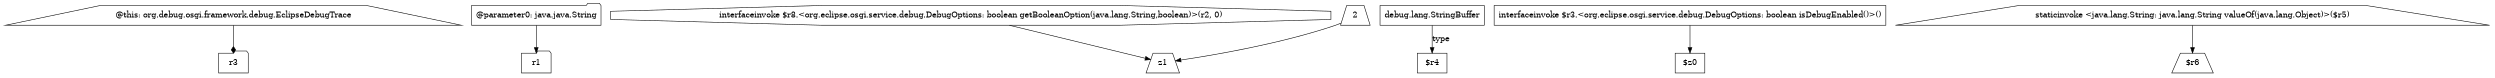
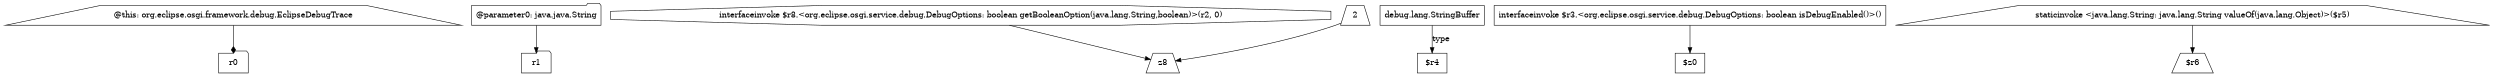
(233, 15) -> (233, 15)
(233, 63) -> (233, 63)
(1163, 63) -> (1163, 63)
